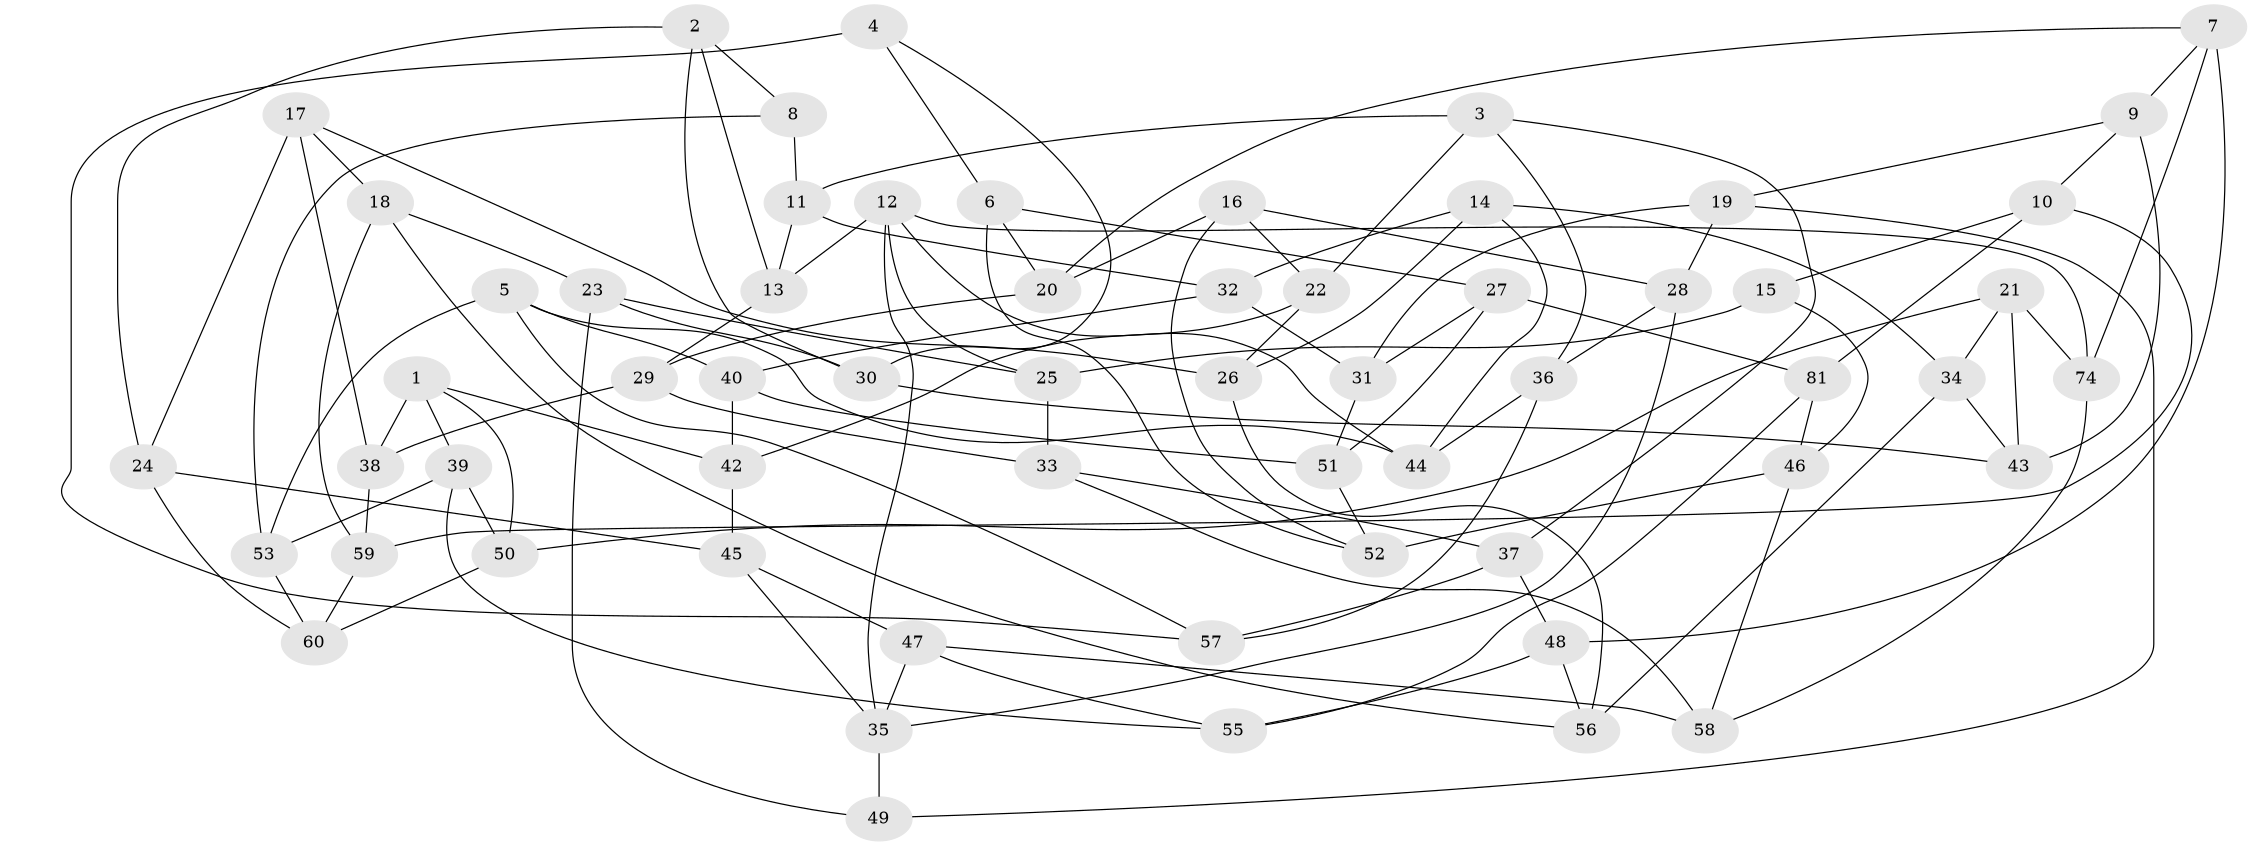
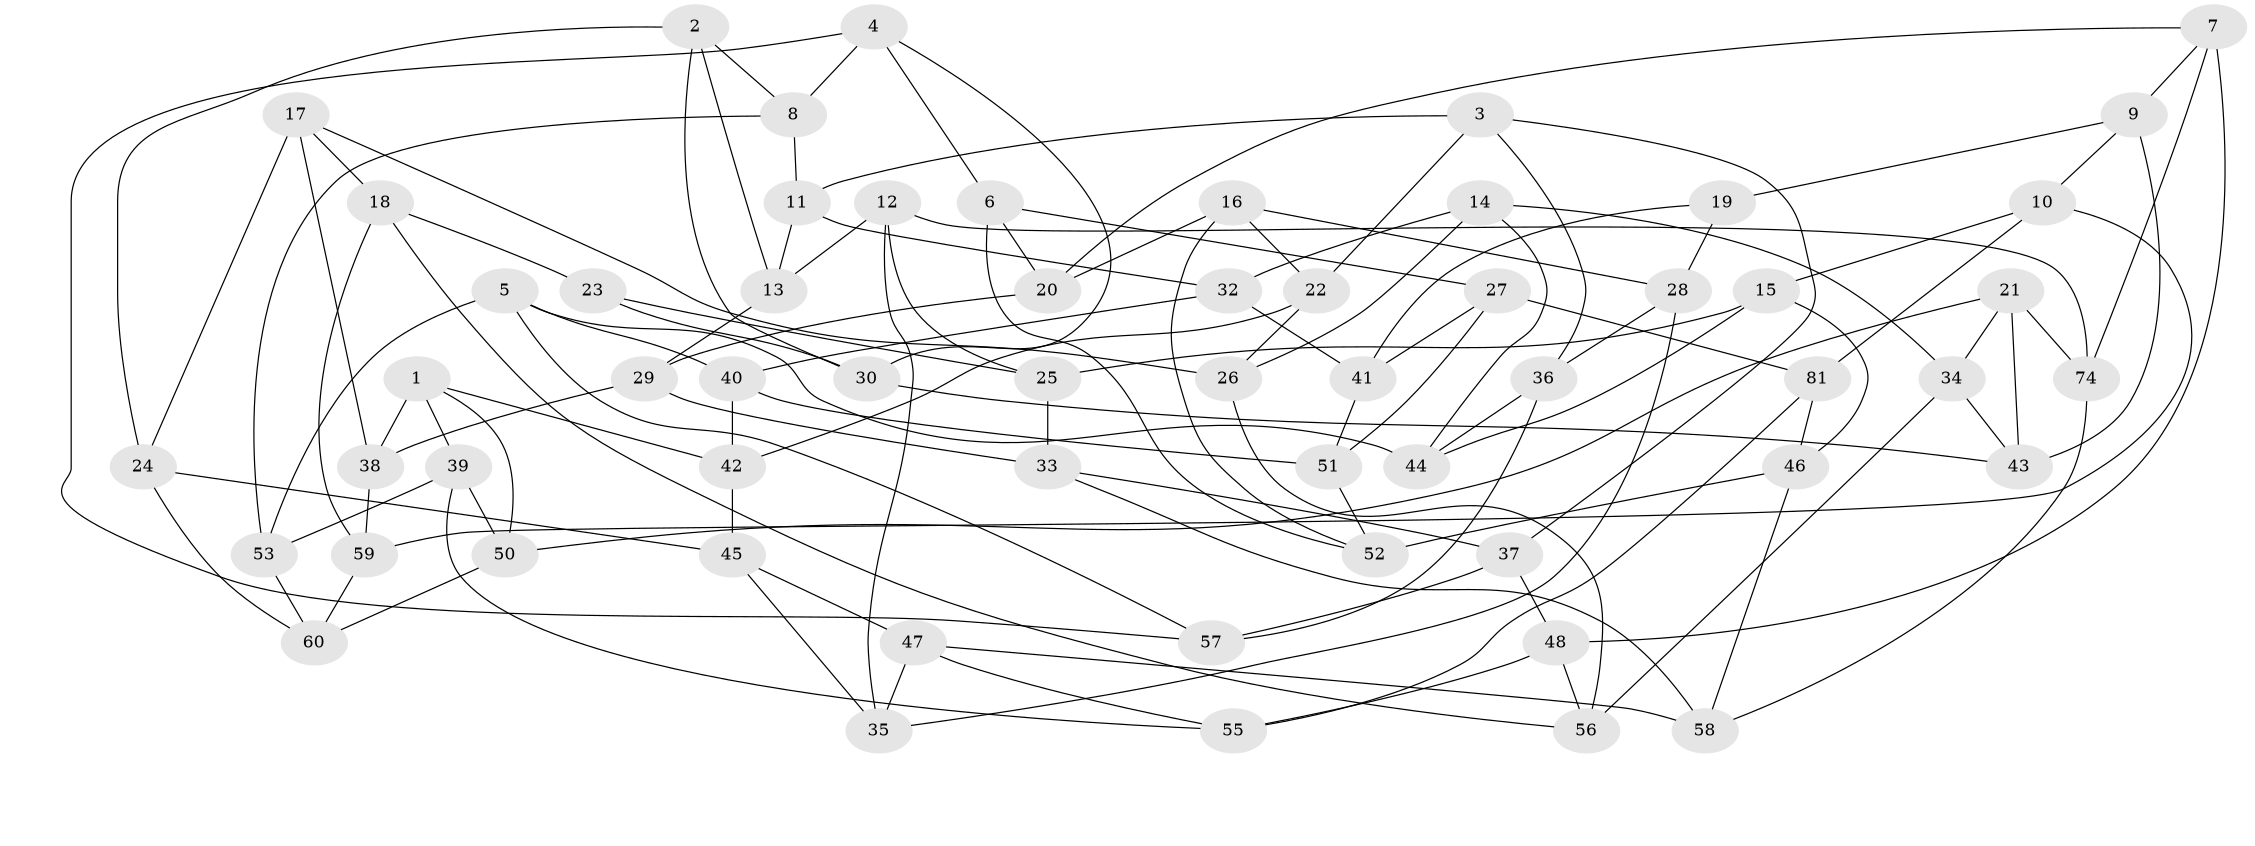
none -> (834, 71)
(1217, 338) -> (1601, 394)
(1363, 379) -> (1363, 379)
(879, 819) -> none
